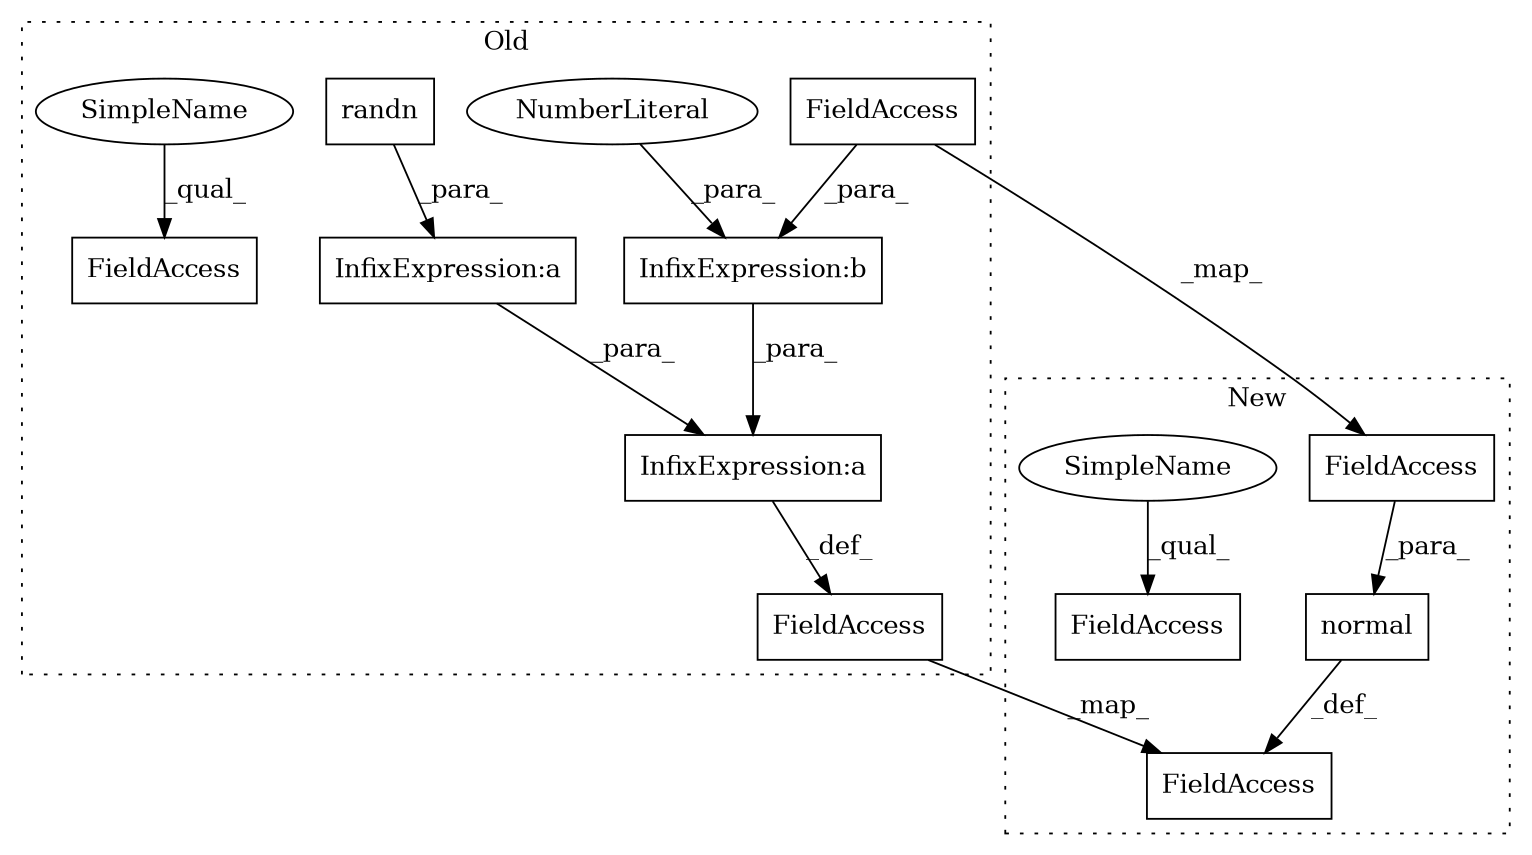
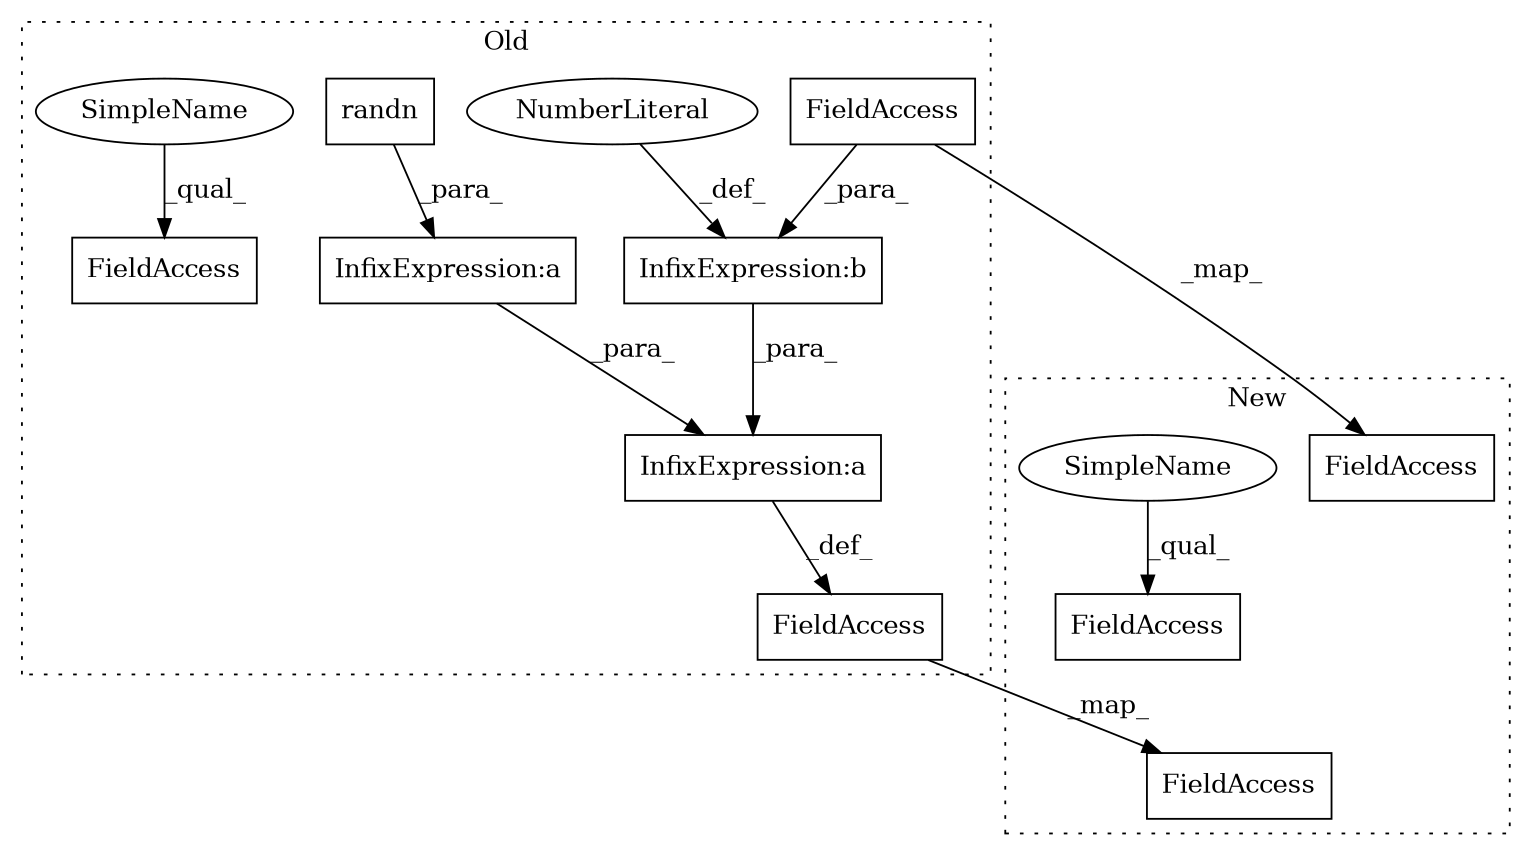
(733, 191) -> (733, 191)
(1367, 627) -> none
